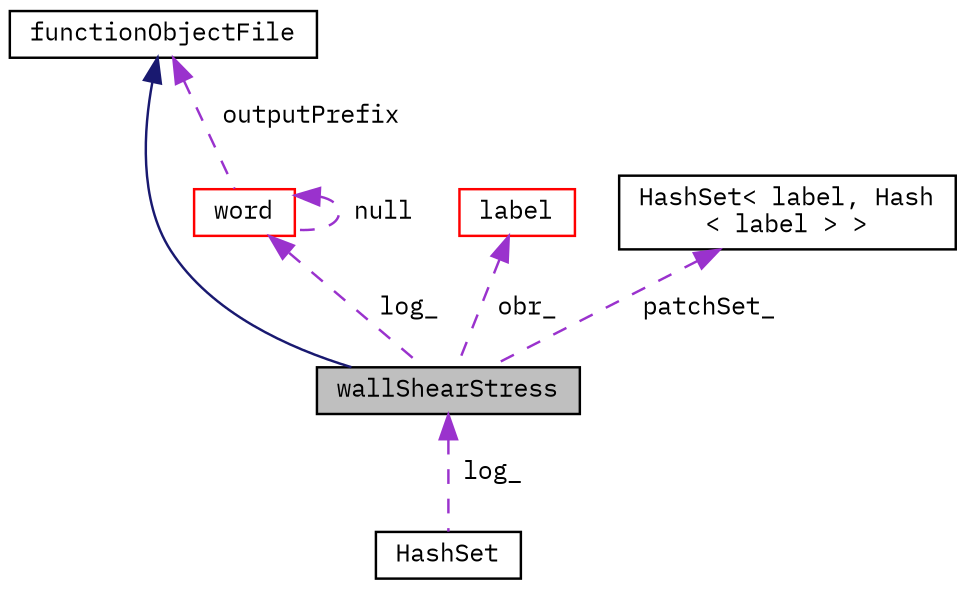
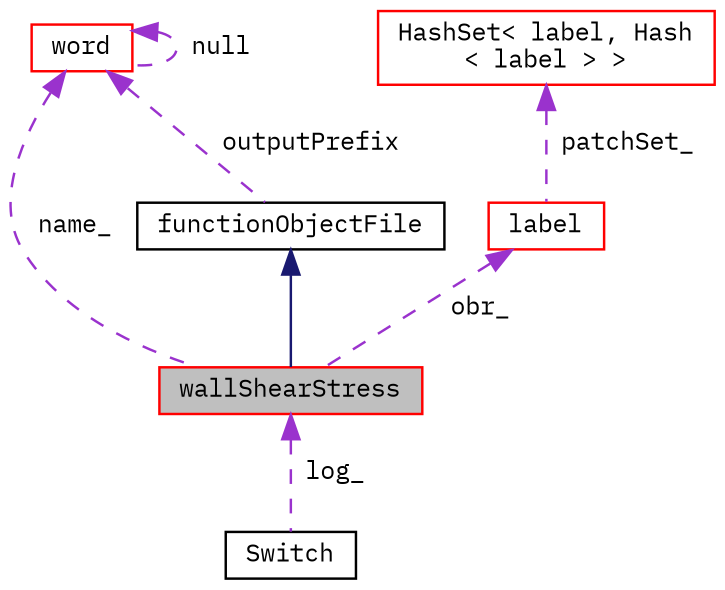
(209, 135) -> (196, 145)
(787, 213) -> (546, 48)
(403, 308) -> (68, 226)
(594, 314) -> (546, 156)
(448, 391) -> (291, 391)
(448, 555) -> (291, 555)
